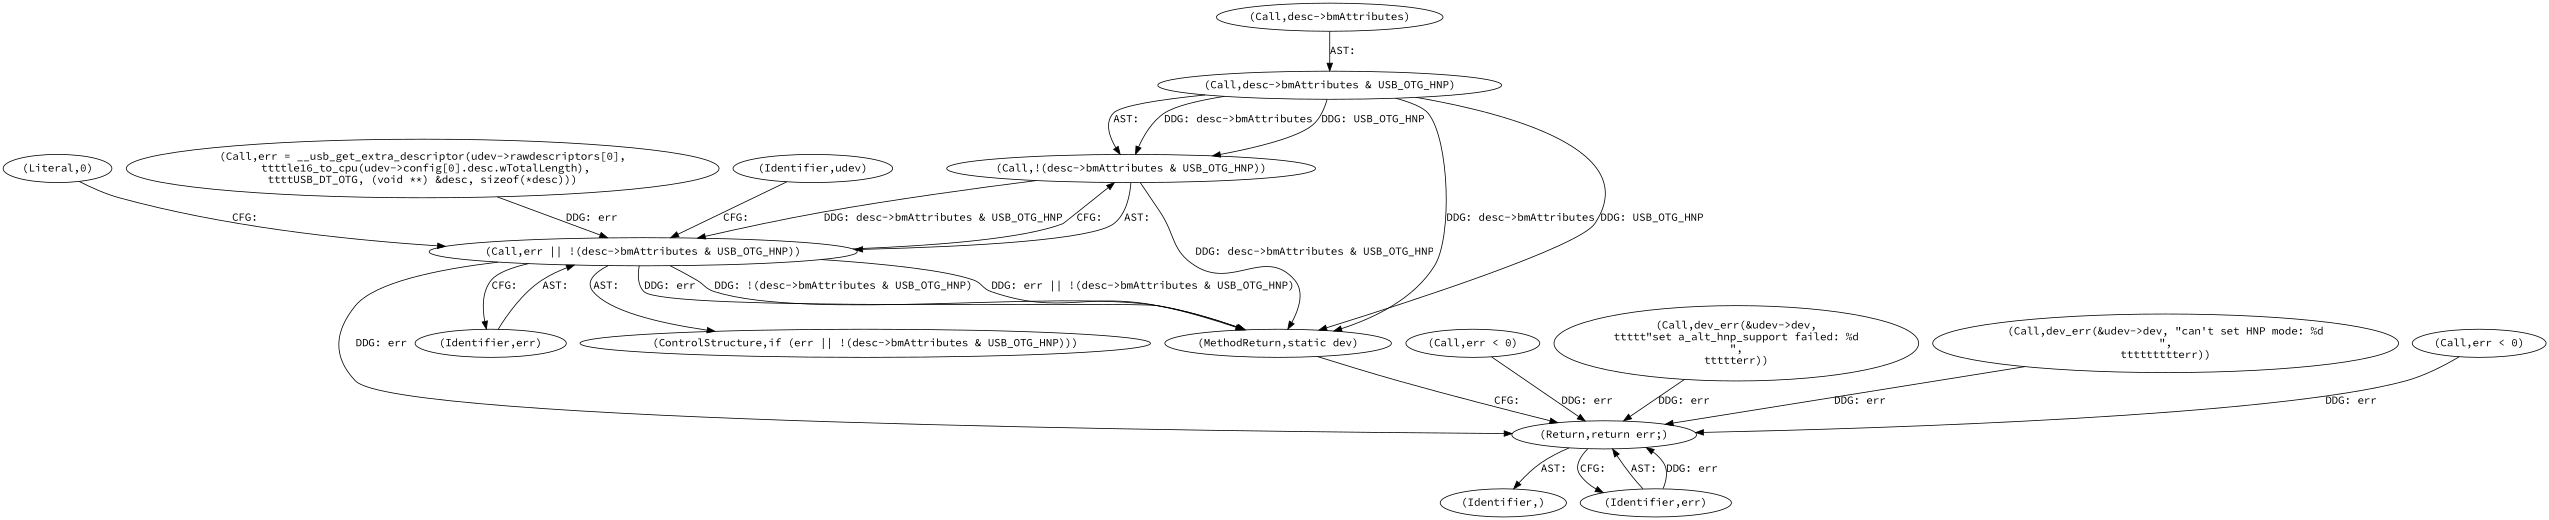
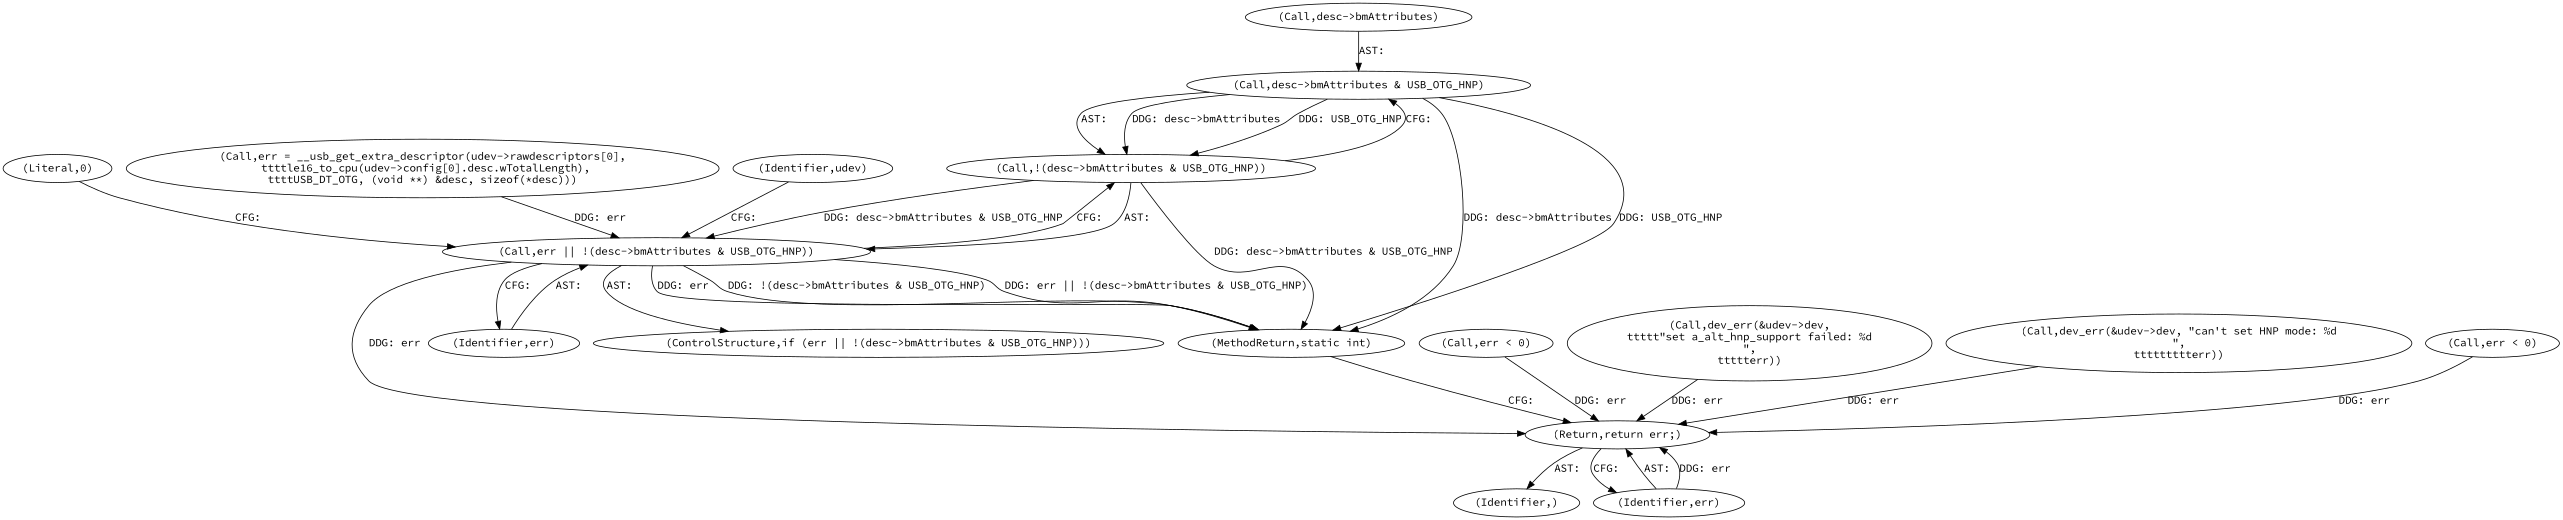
none -> (1359, 147)
(1278, 343) -> (1291, 343)
